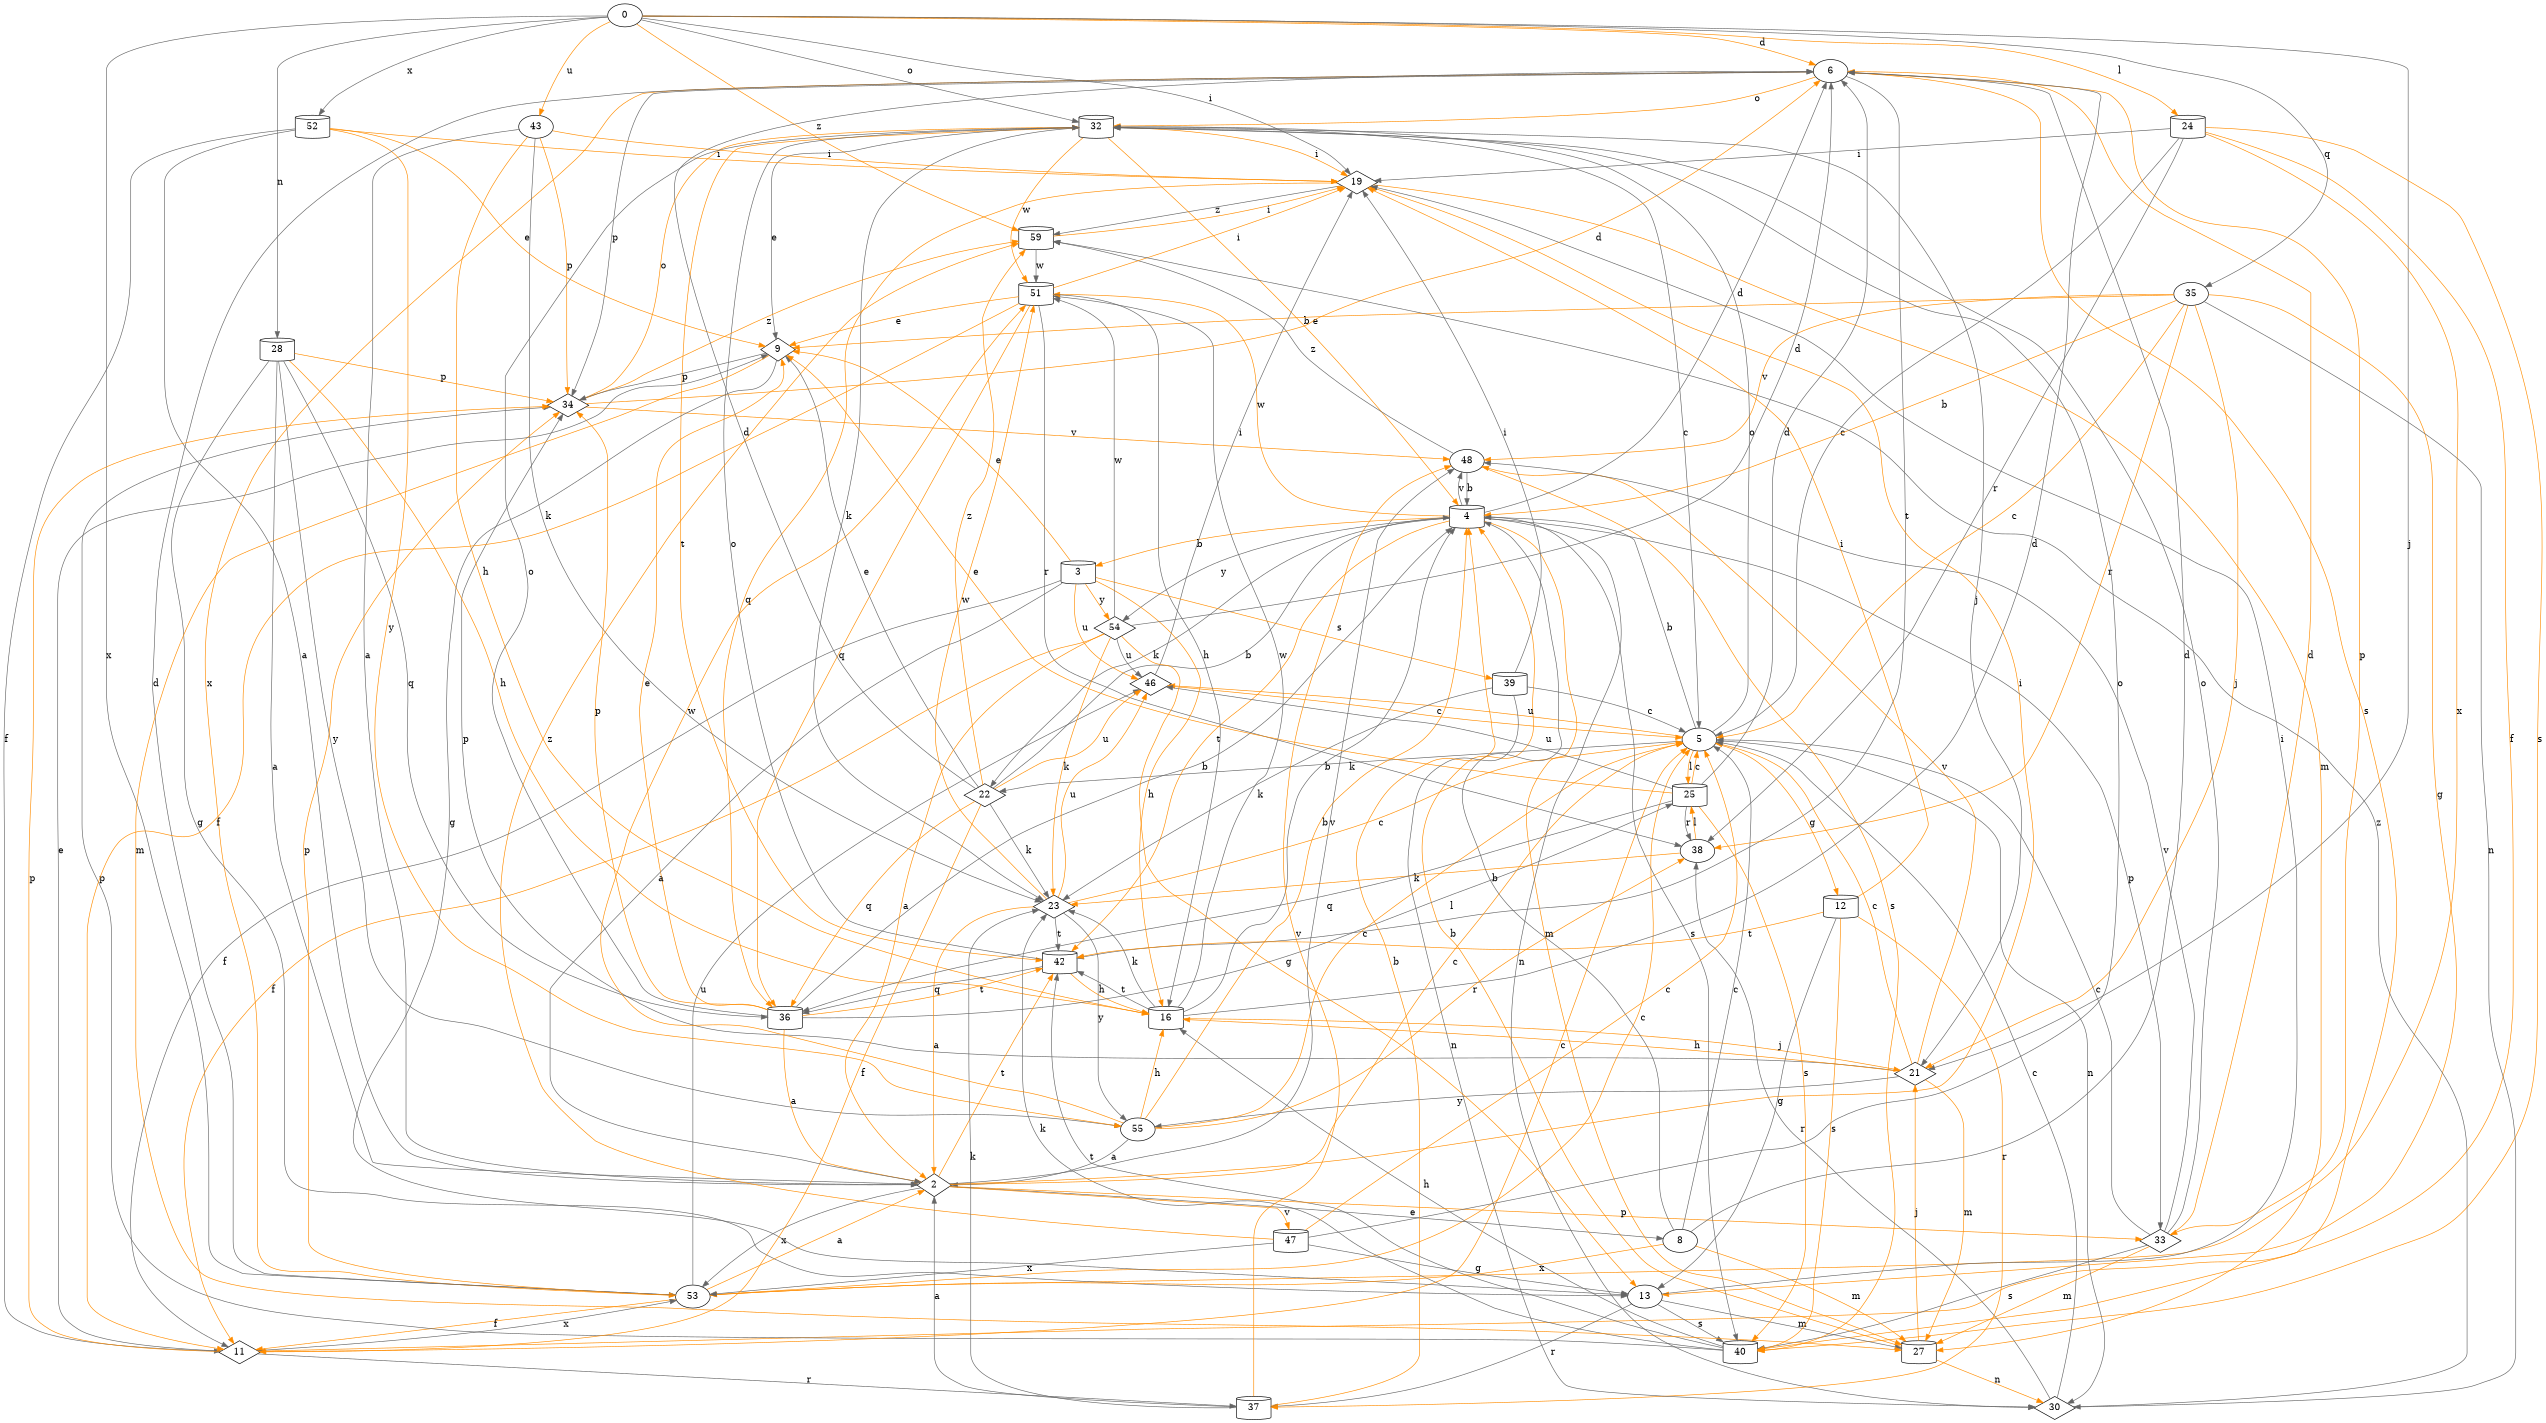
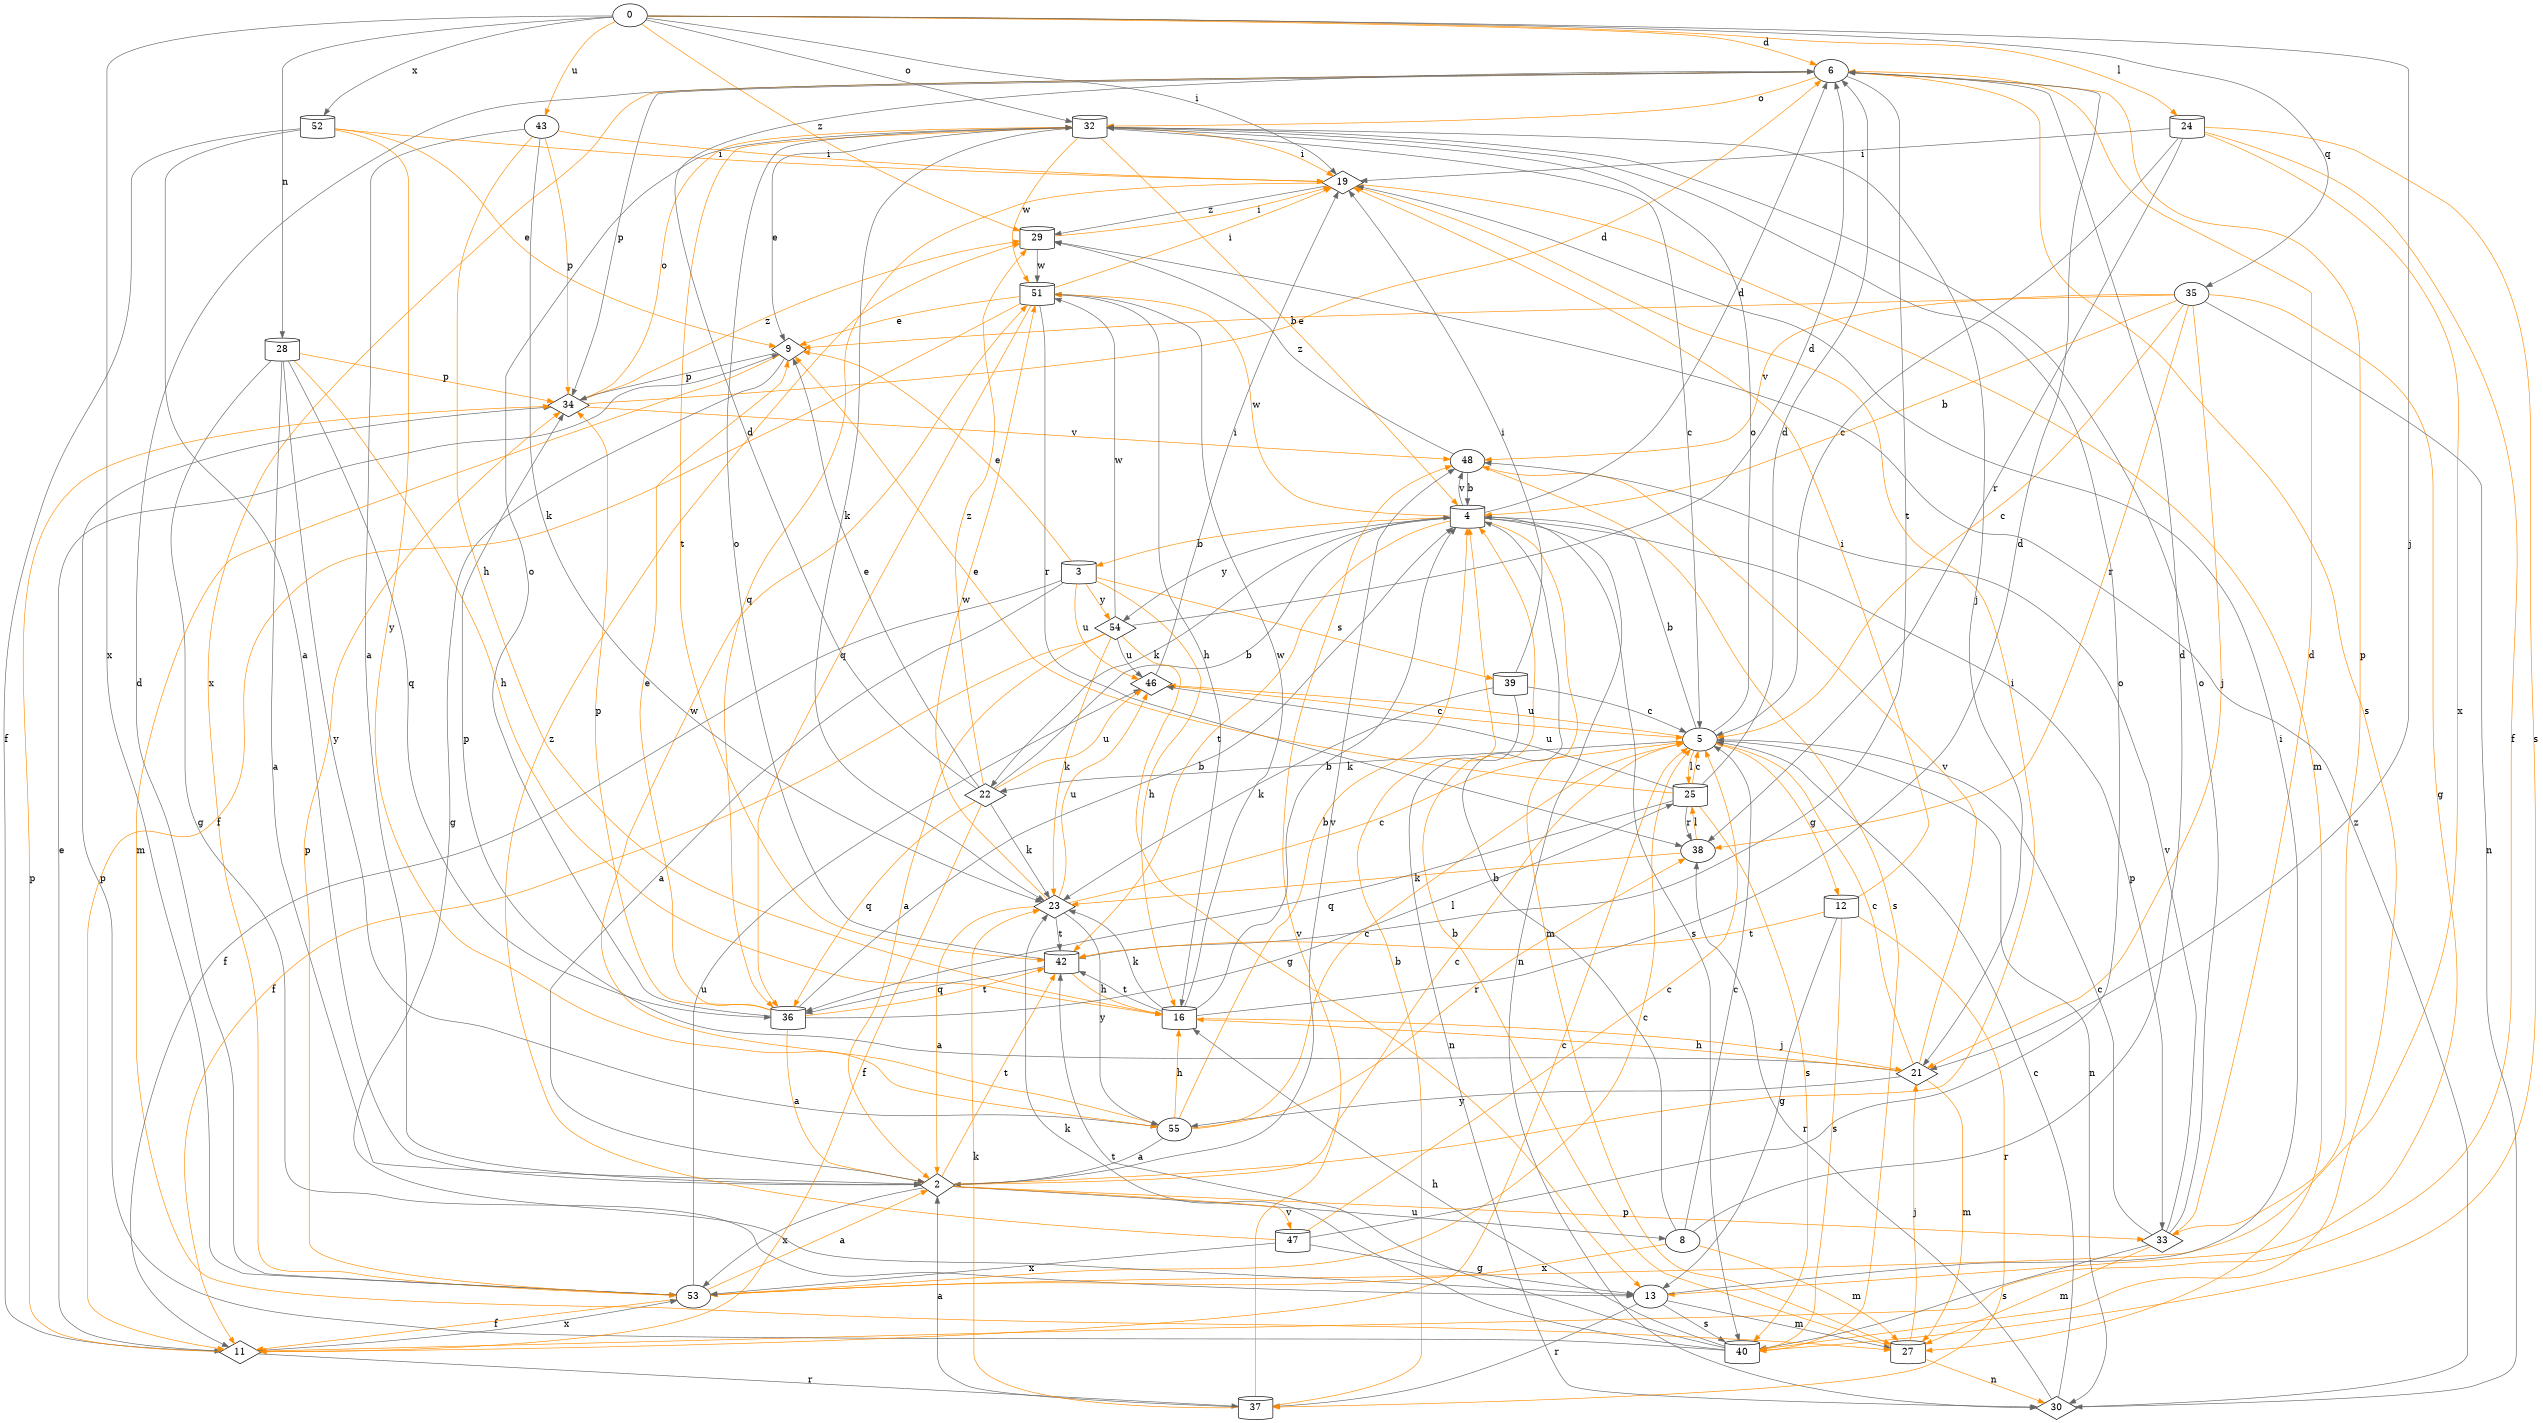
(1036, 238) -> (1037, 238)
(1413, 1213) -> (1415, 1213)
(971, 1255) -> (974, 1255)
